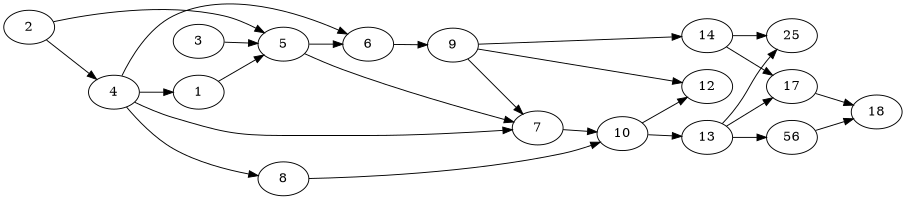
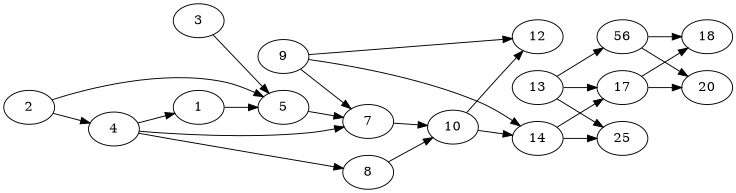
(368, 44) -> none
none -> (707, 88)
(660, 135) -> (491, 132)
